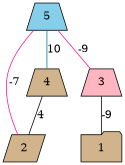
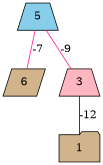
(47, 83) -> none
(107, 115) -> (88, 115)
(24, 148) -> (24, 83)
